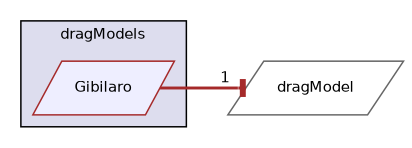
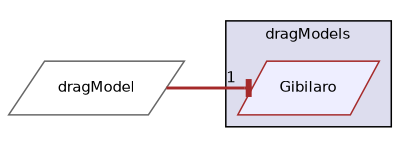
(199, 88) -> (205, 88)
